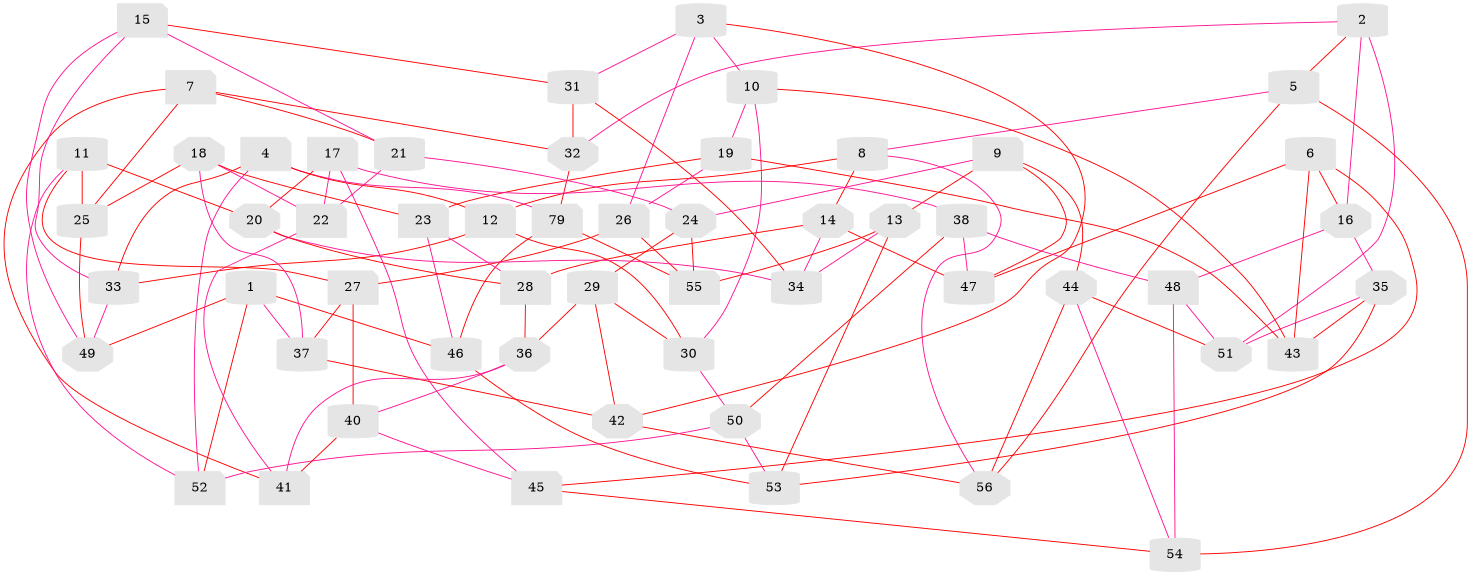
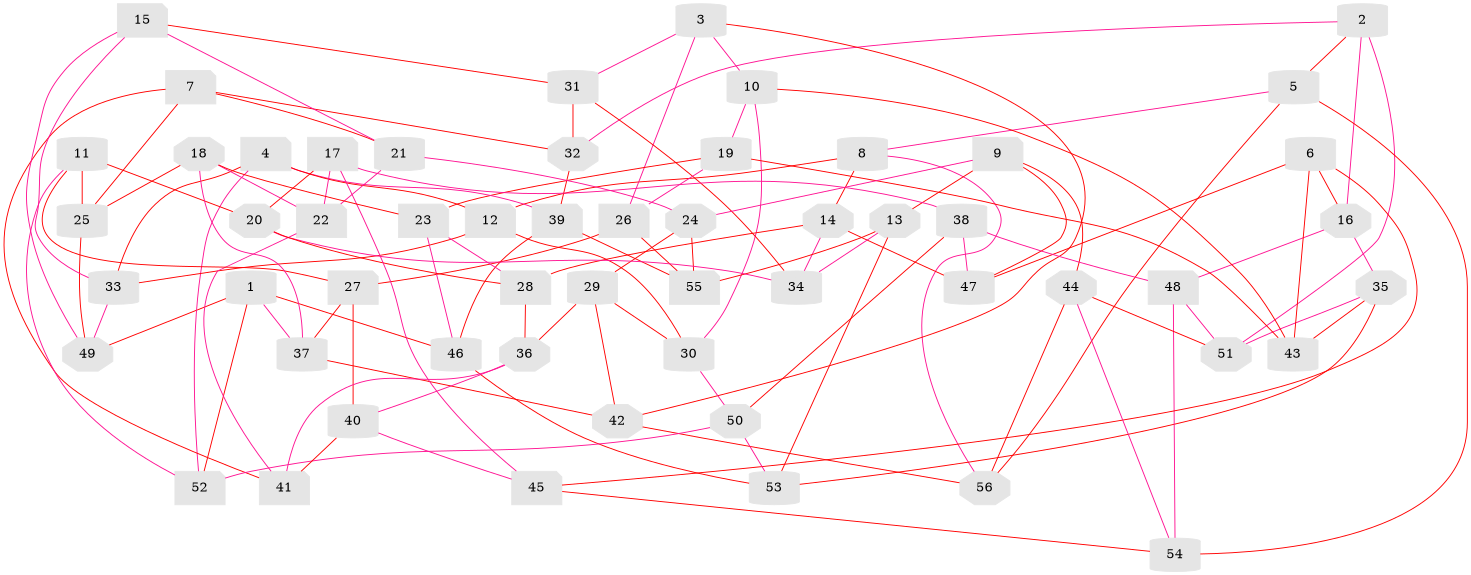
(557, 221) -> (557, 221)
